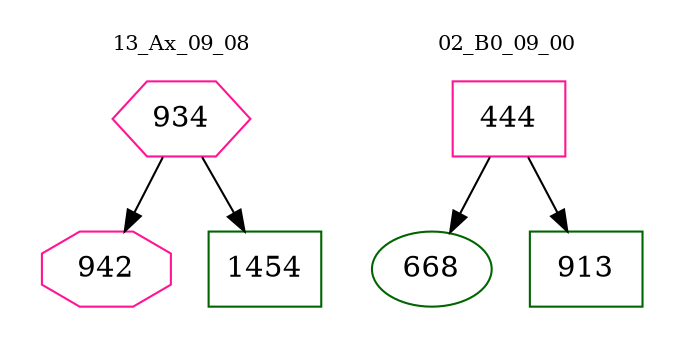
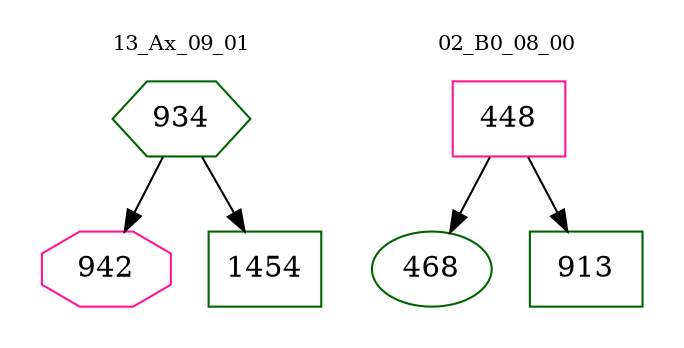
(181, 45) -> (181, 45)
(507, 45) -> (507, 45)
(181, 119) -> (181, 119)
(509, 119) -> (509, 119)
(432, 269) -> (432, 269)
